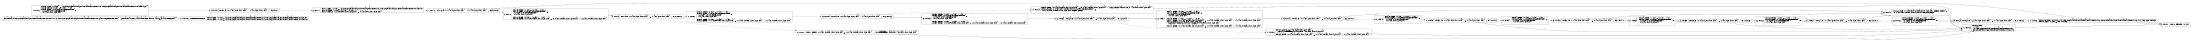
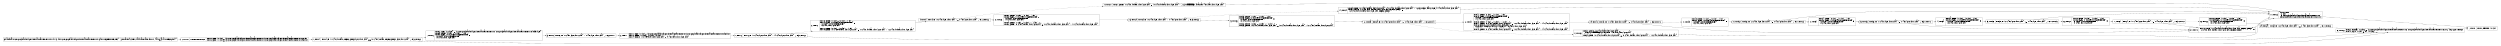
none -> (367, 39)
